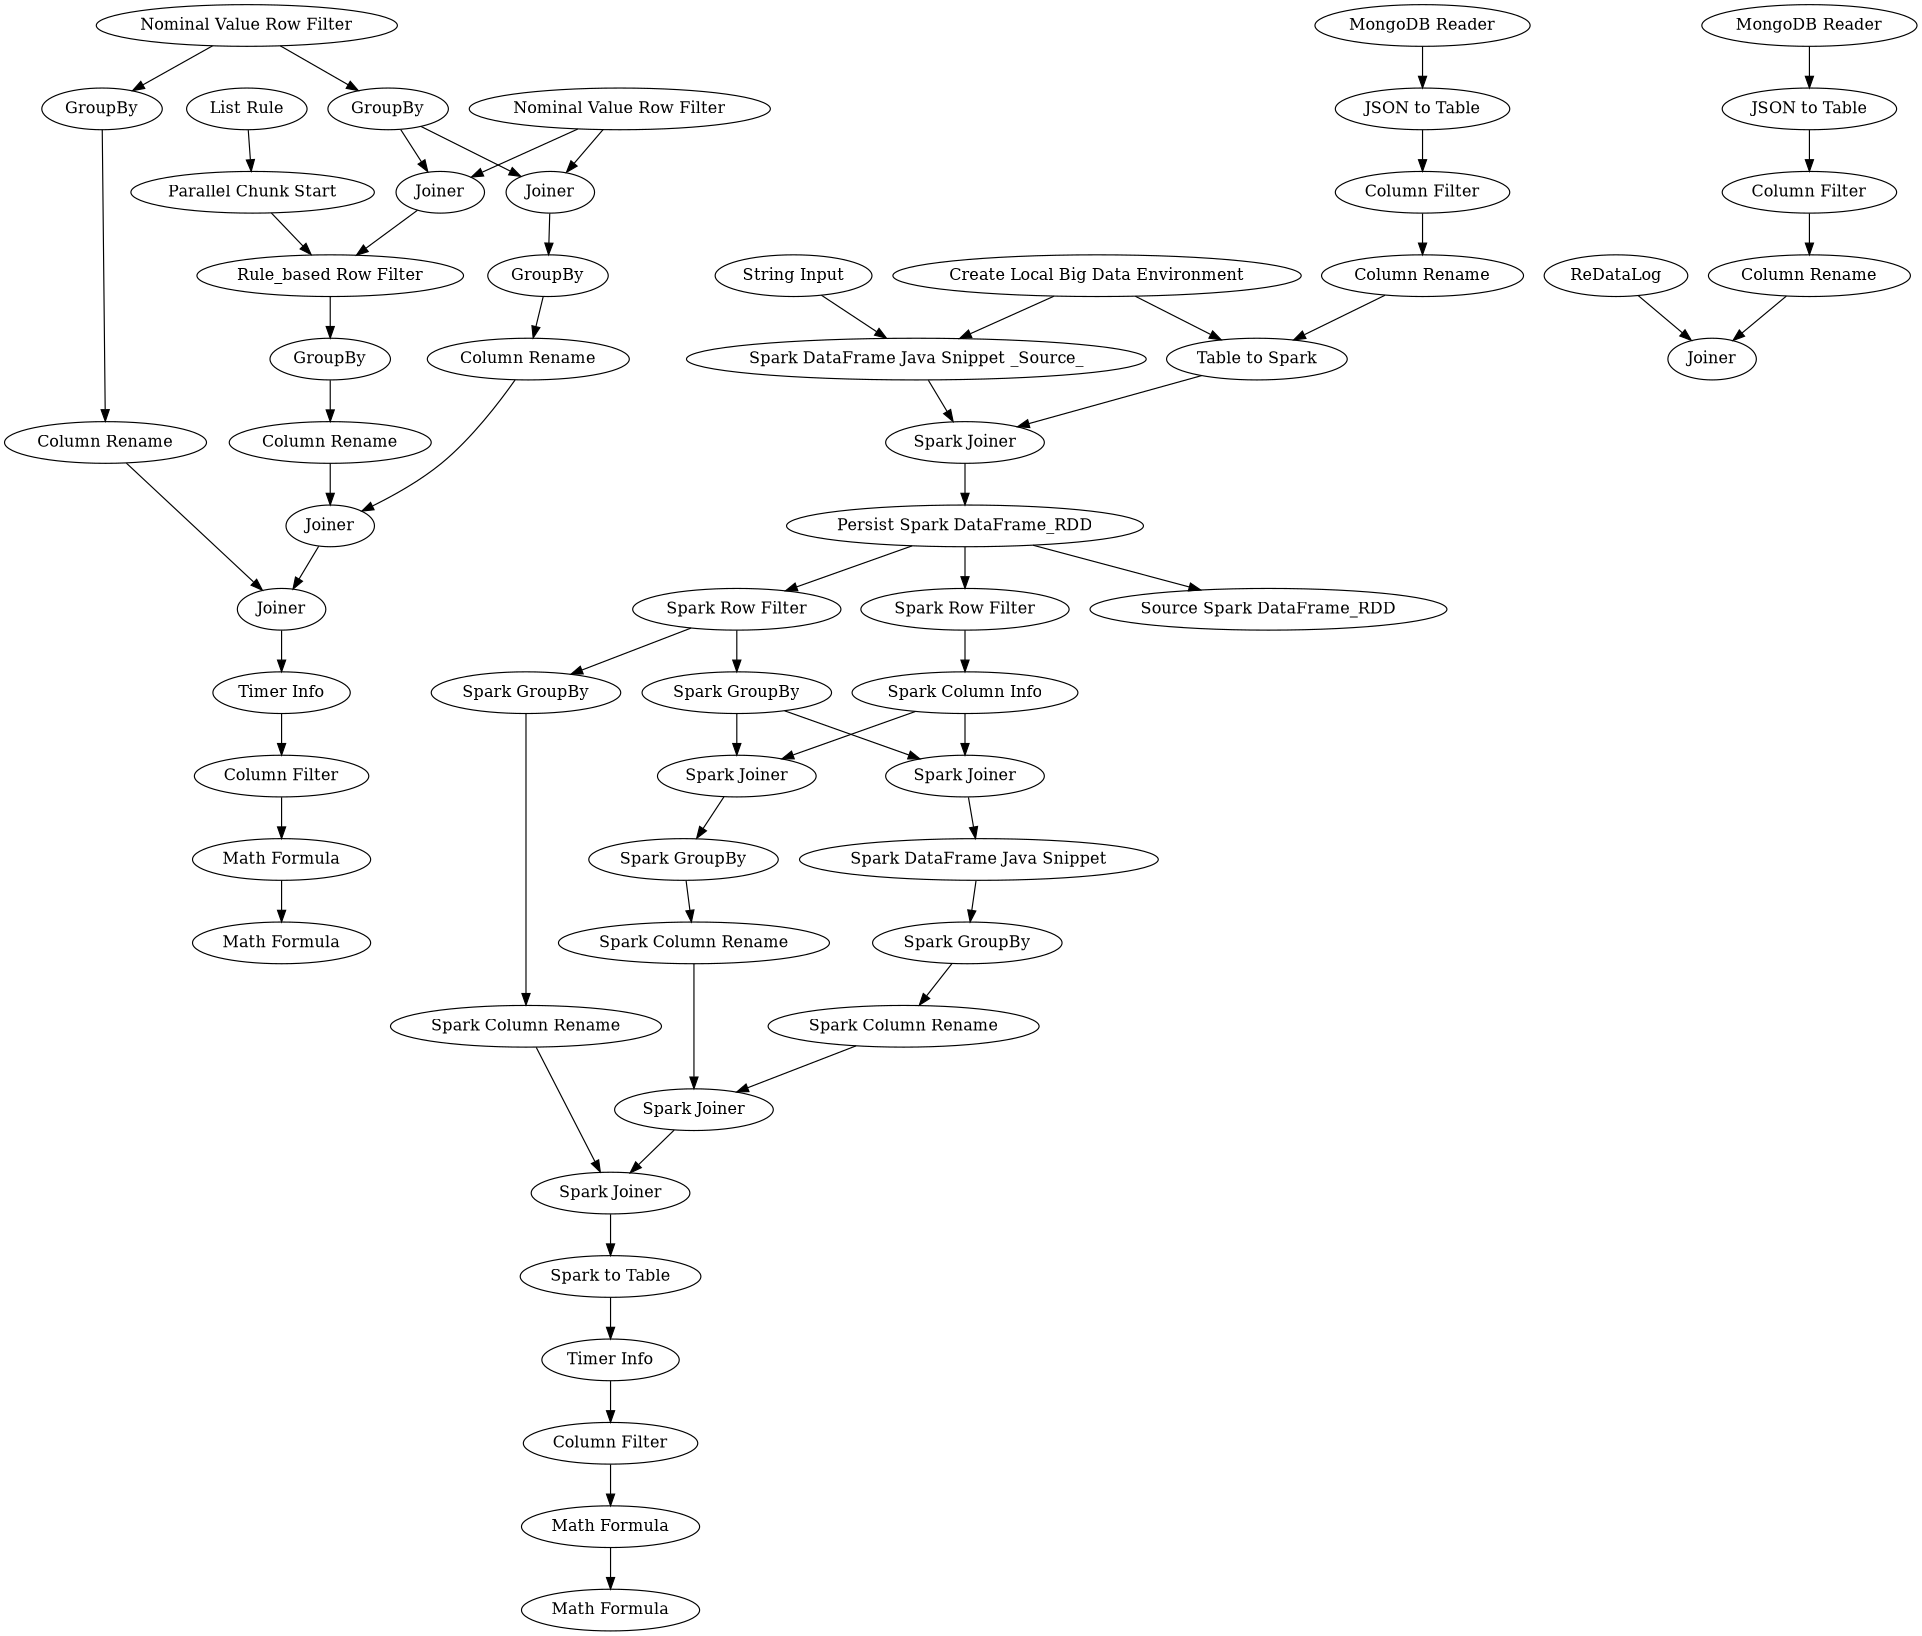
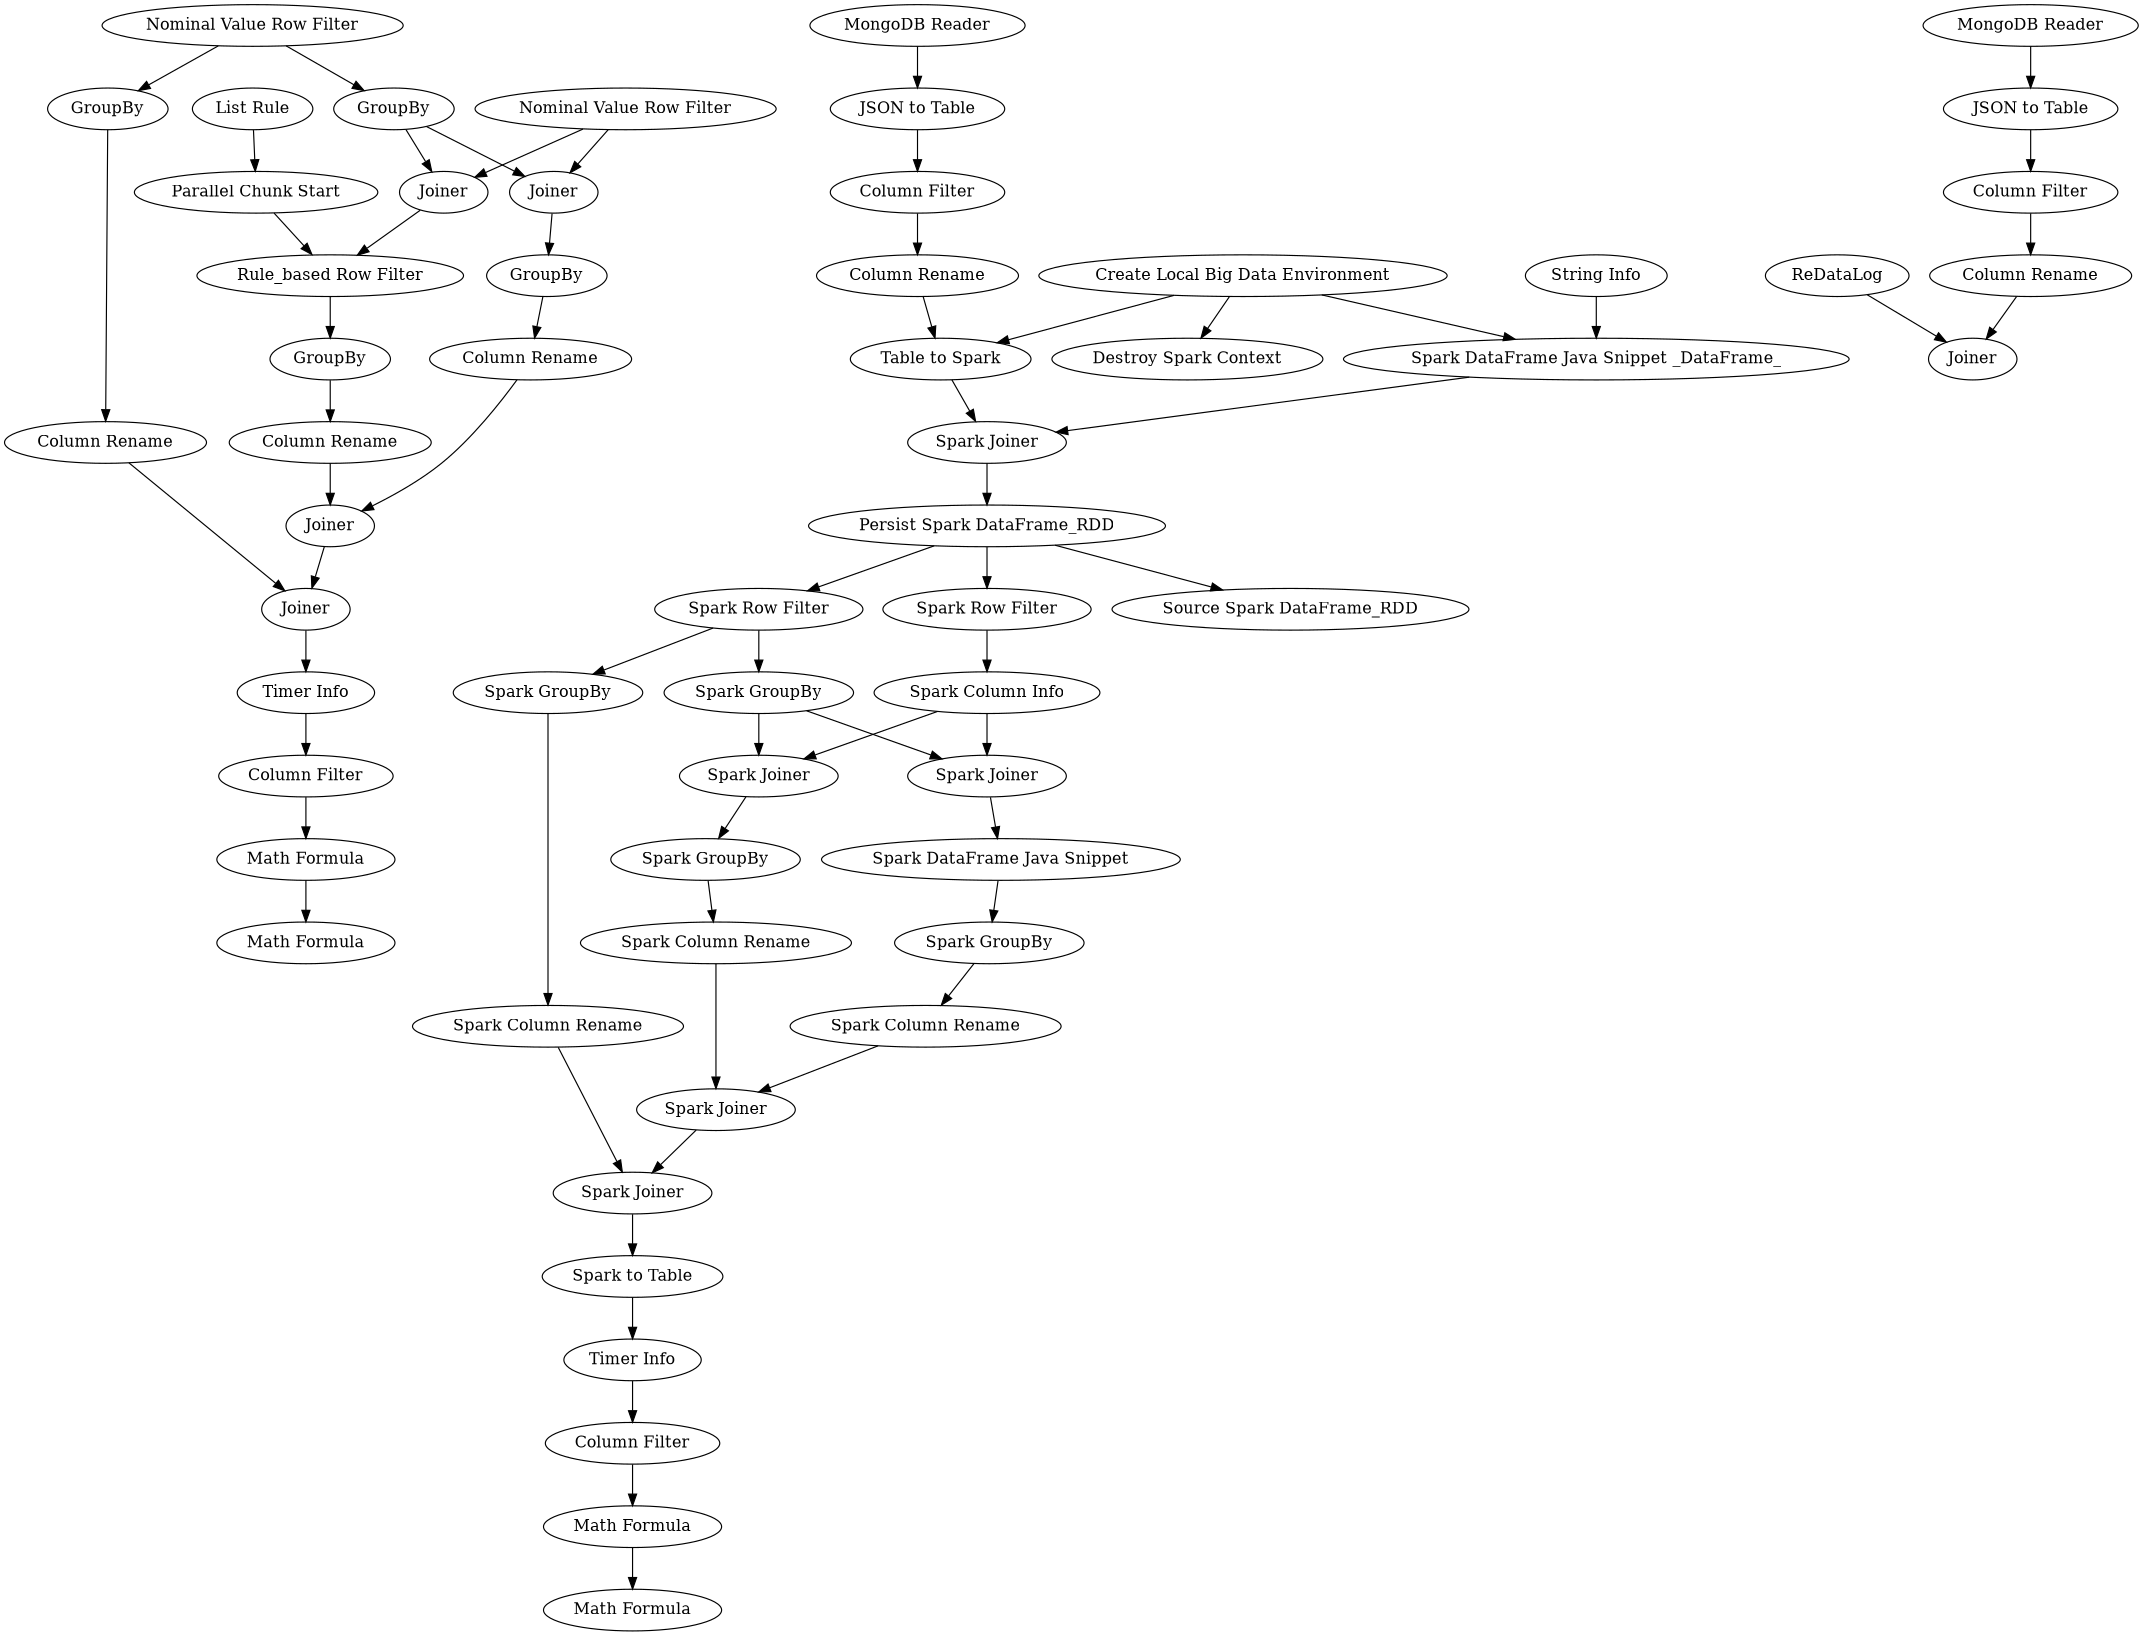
(794, 276) -> (1596, 276)
(916, 359) -> (1596, 359)
none -> (1187, 359)
